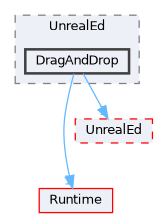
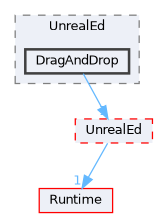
(64, 125) -> (98, 160)
